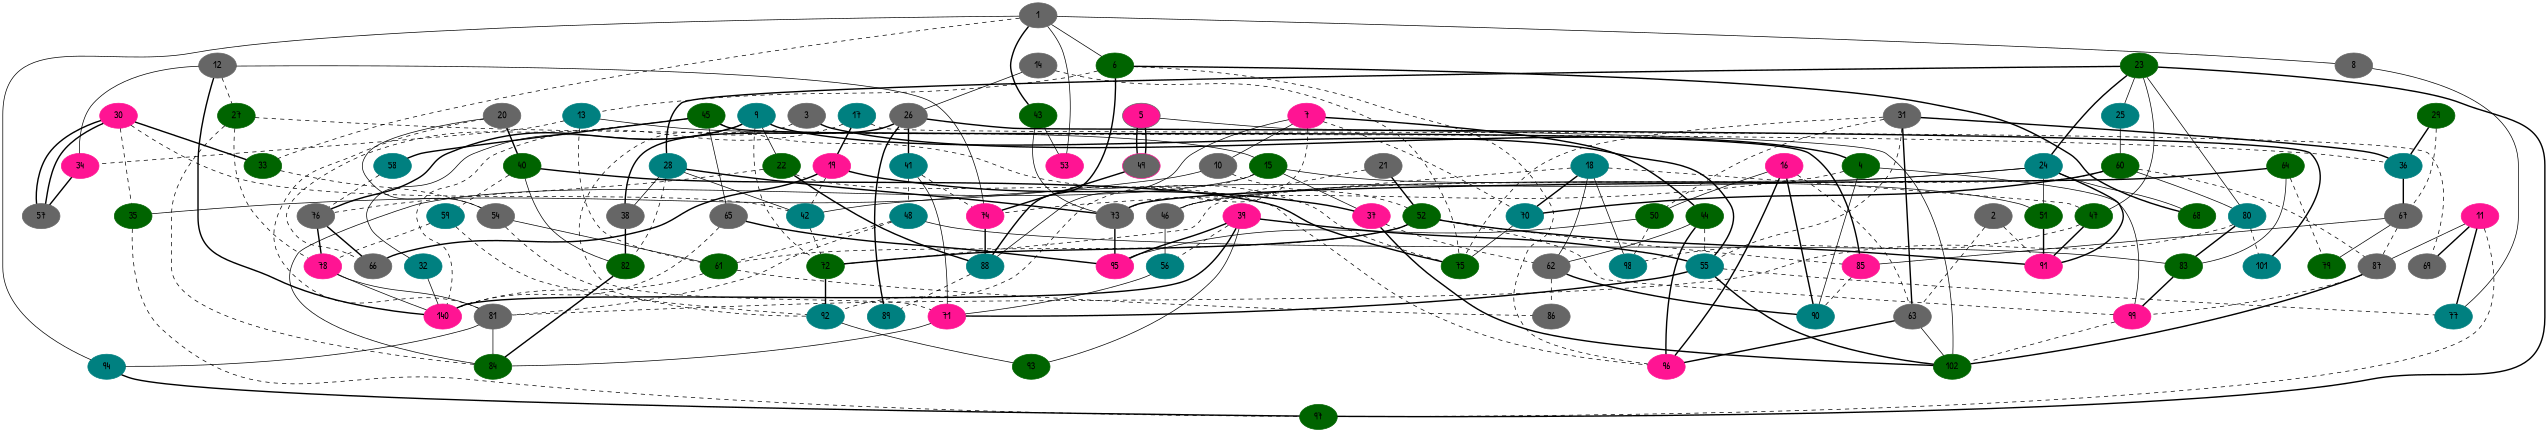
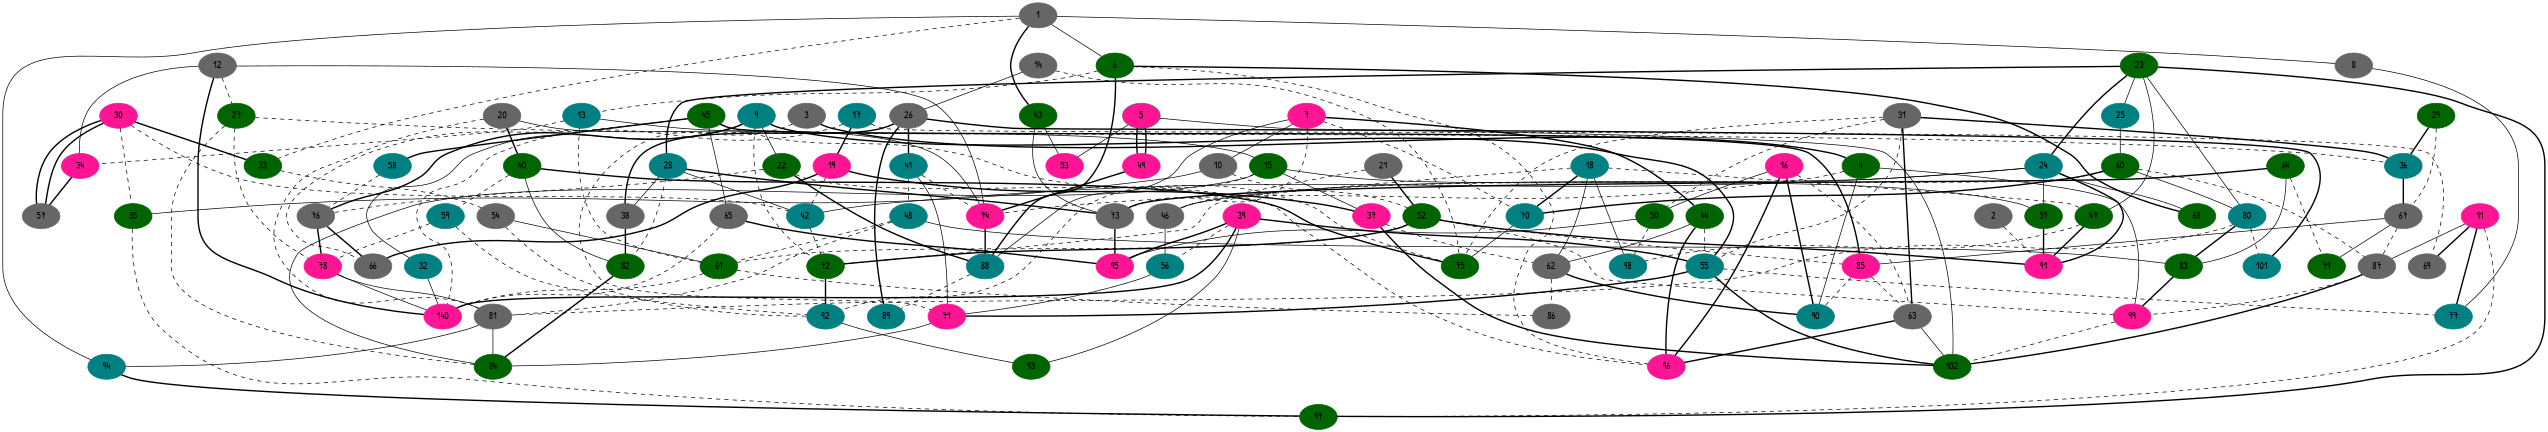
(1069, 88) -> (1103, 141)
(362, 166) -> (762, 131)
(1141, 166) -> (1141, 166)
(1953, 266) -> (1887, 291)
